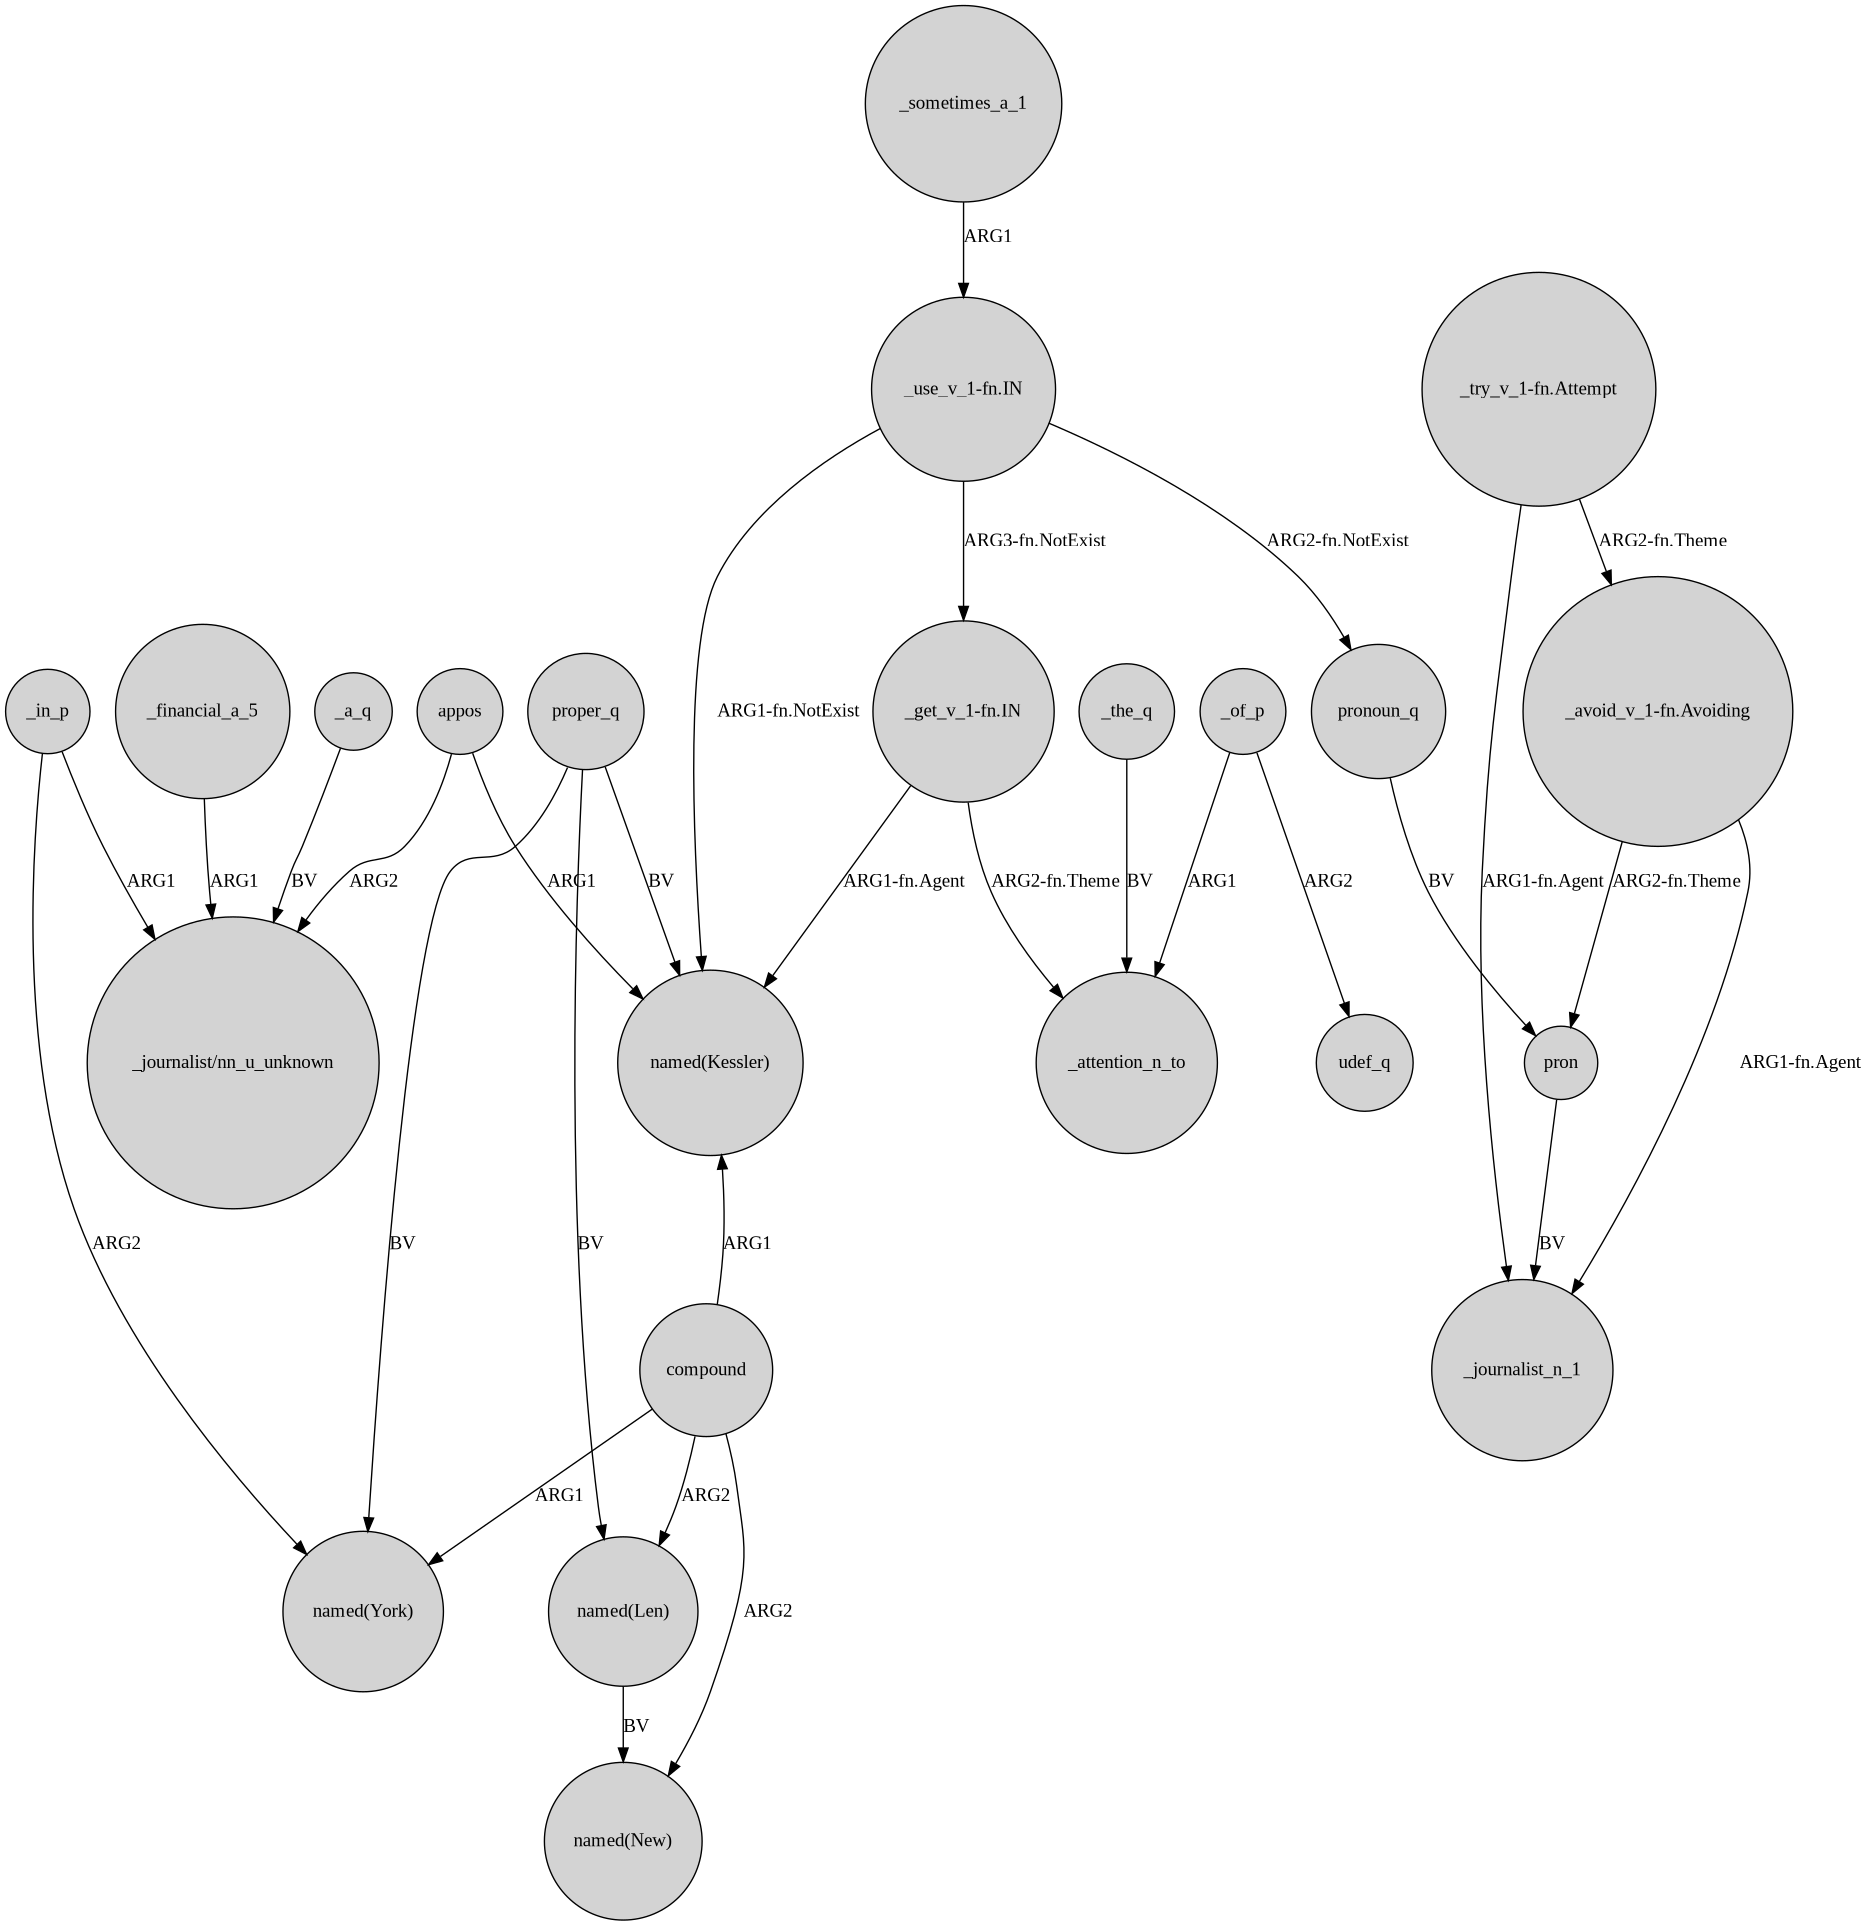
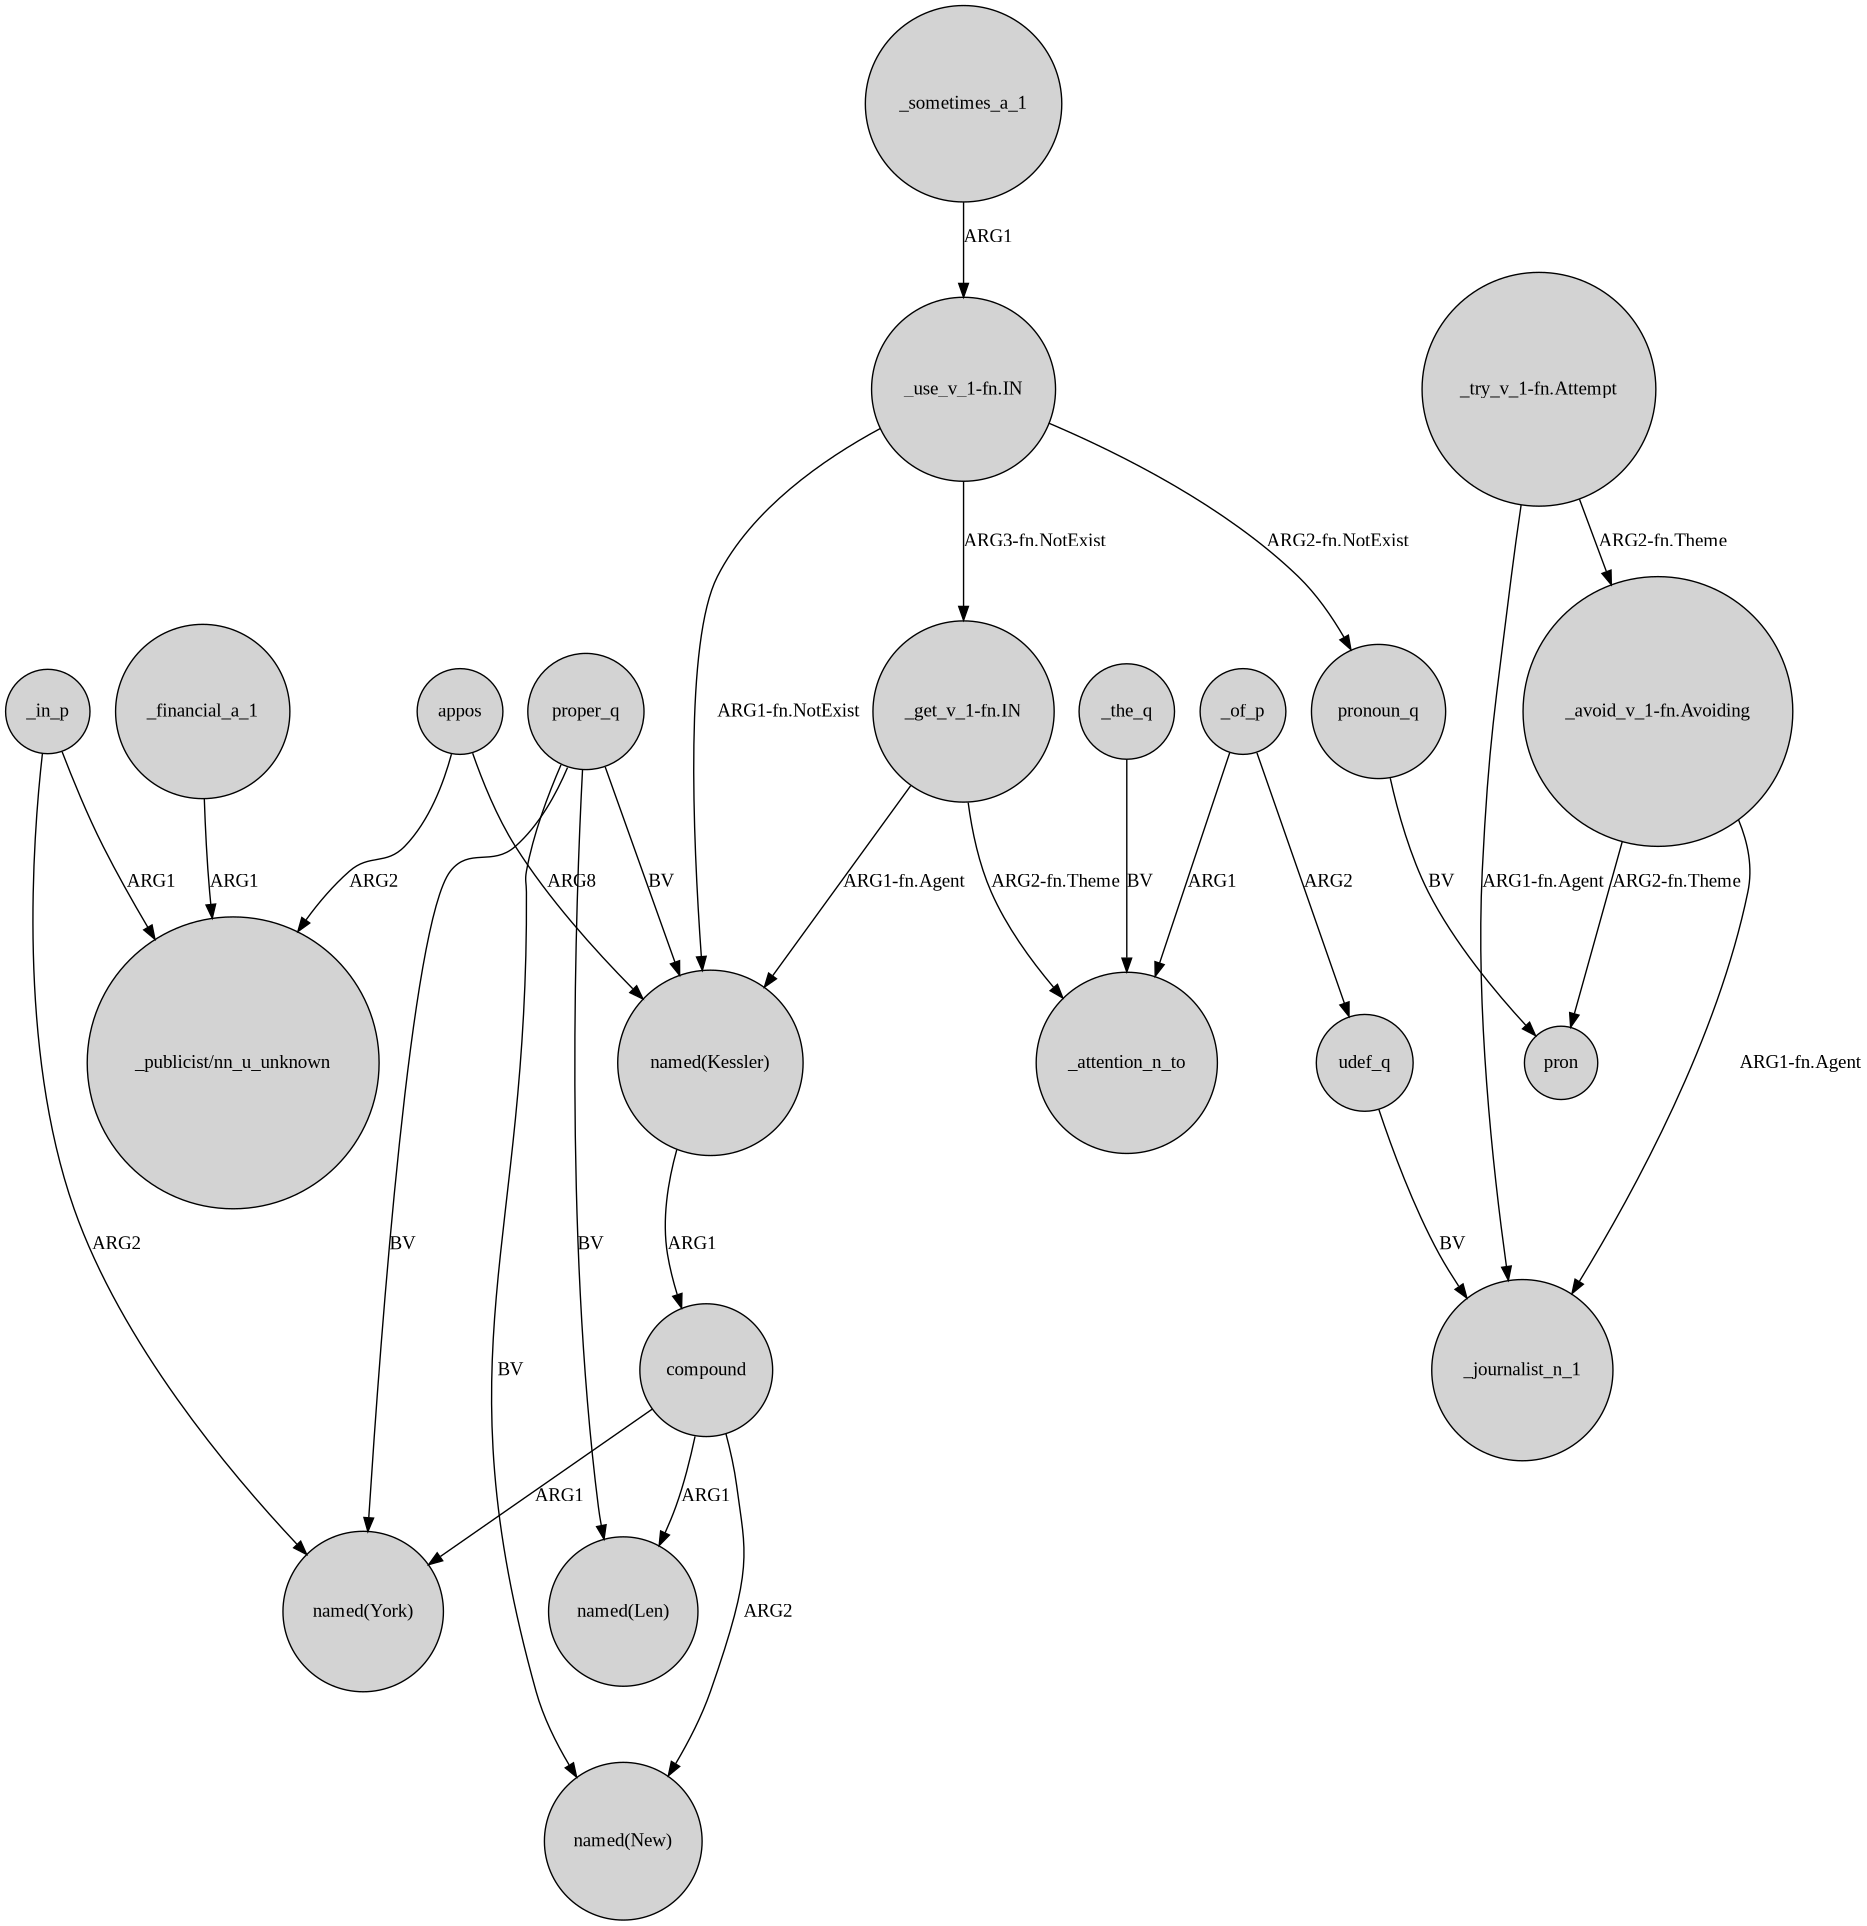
(203, 712) -> (203, 712)
(354, 712) -> none
(572, 882) -> (572, 882)
(233, 1063) -> (233, 1063)
(1546, 1183) -> (1413, 1200)
(724, 1237) -> (665, 1222)
(706, 1496) -> (706, 1496)
(623, 1717) -> (499, 1267)
